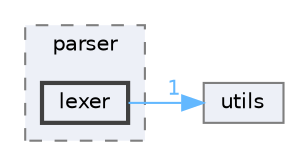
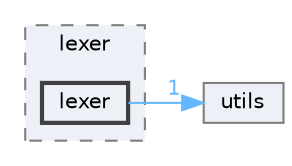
(85, 45) -> (85, 45)
